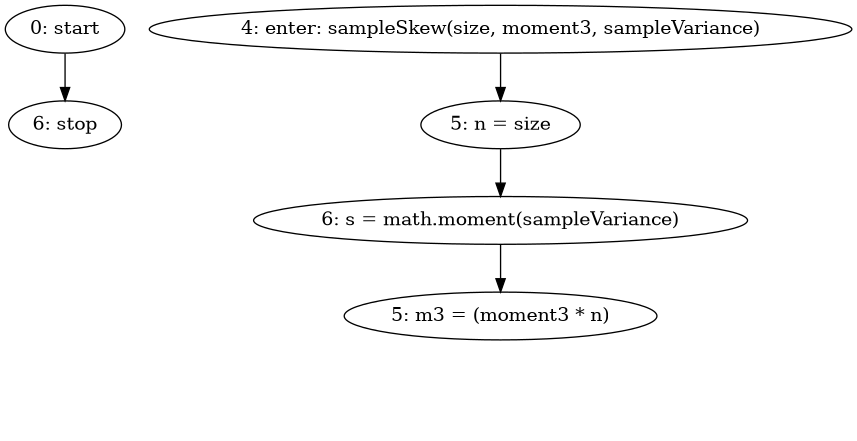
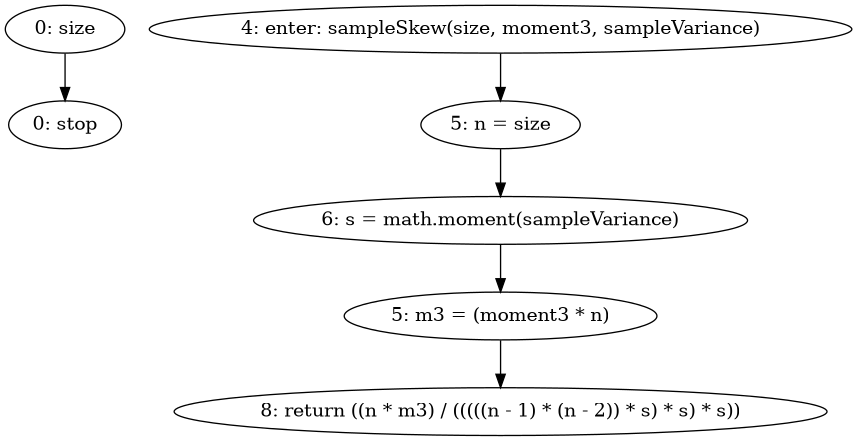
(65, 29) -> (65, 29)
(65, 125) -> (65, 125)
none -> (501, 412)
